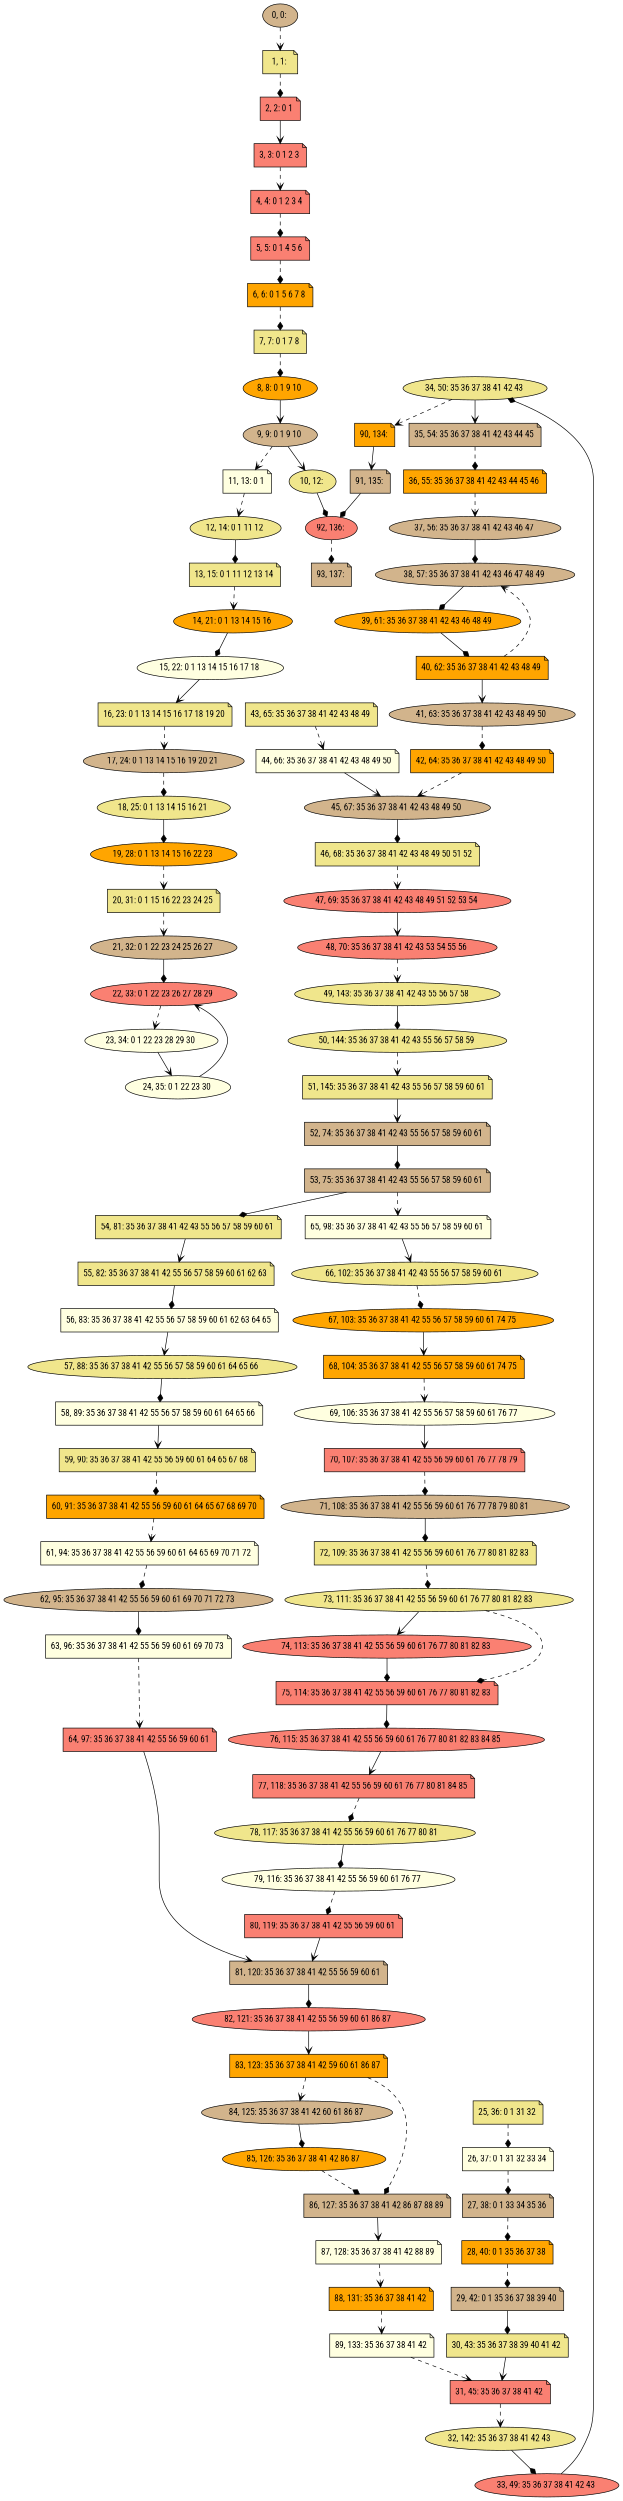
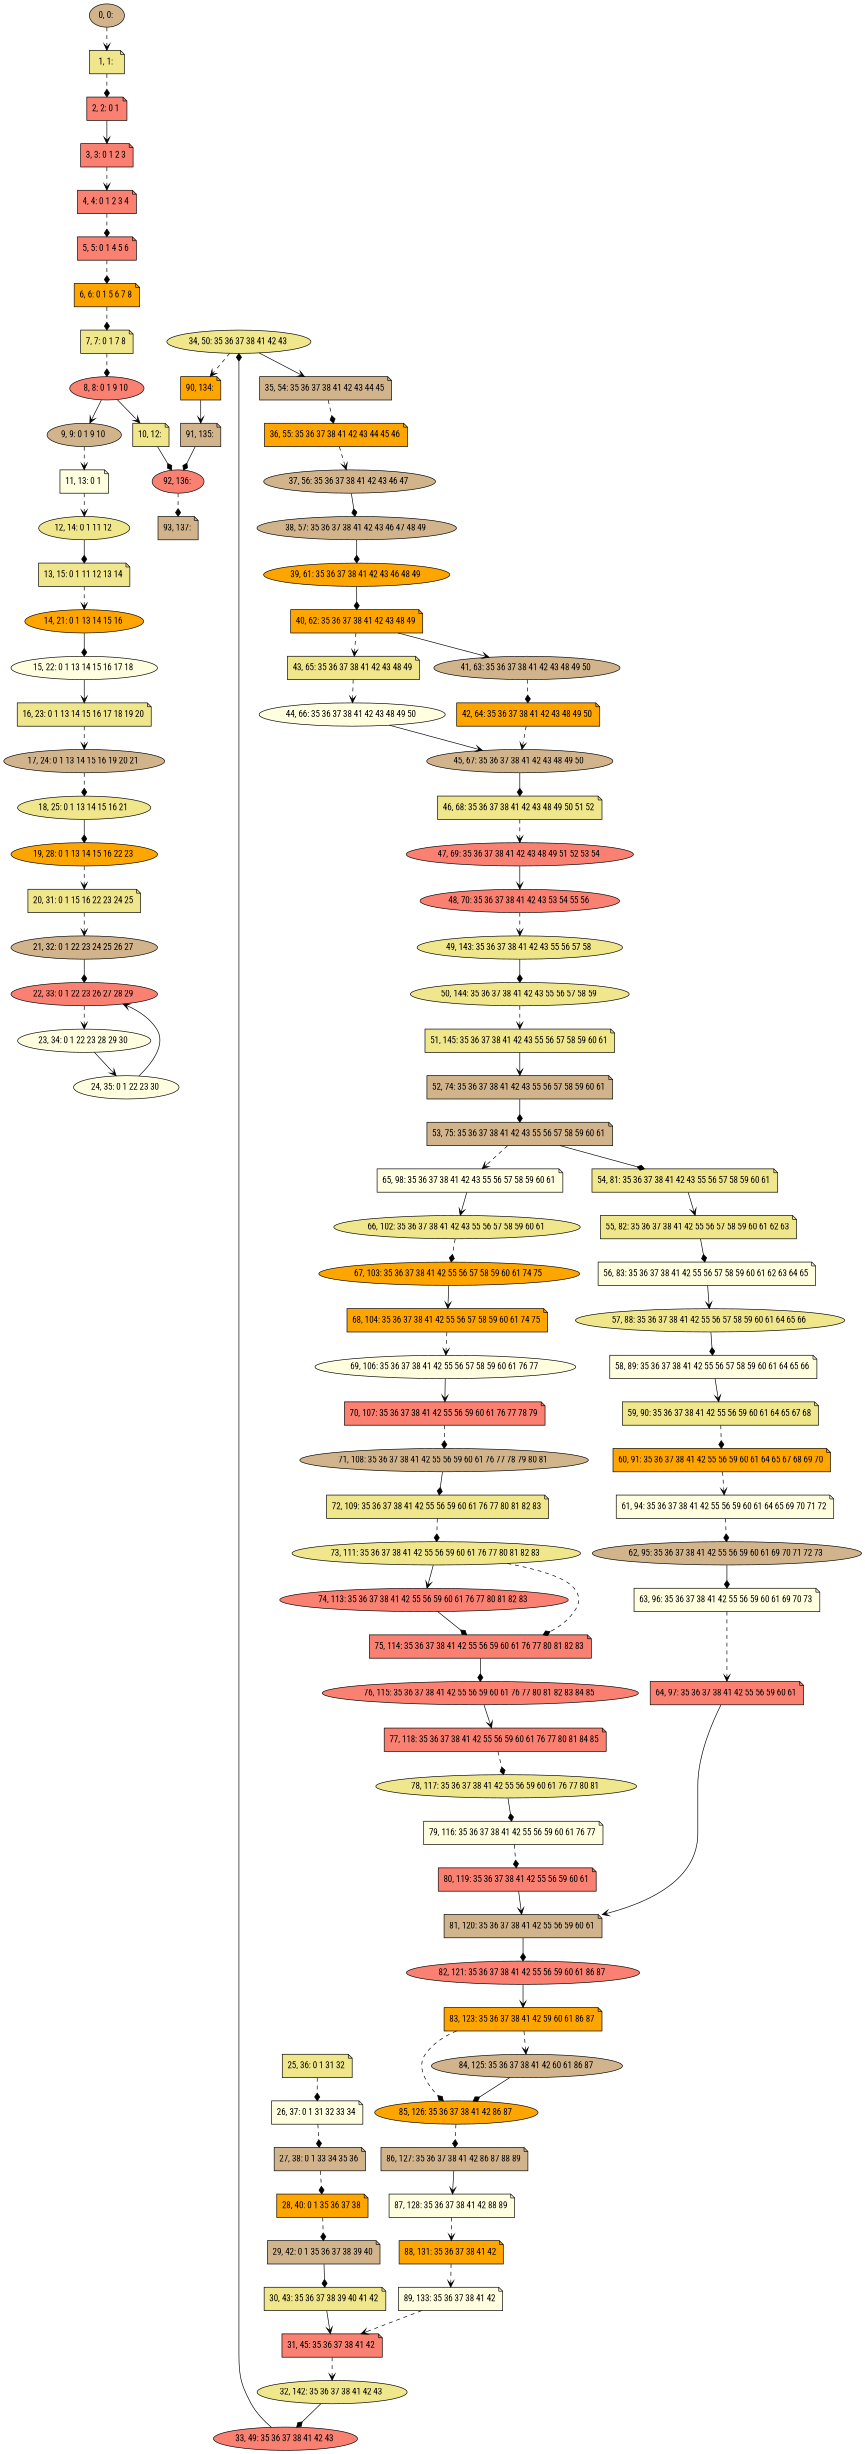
(280, 388) -> (107, 388)
(295, 456) -> (126, 409)
(313, 482) -> (151, 435)
(530, 623) -> (355, 641)
(327, 761) -> (352, 715)
(338, 1880) -> (513, 1833)
(406, 2125) -> (424, 2057)
